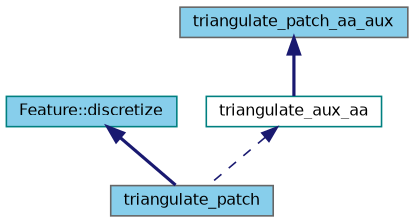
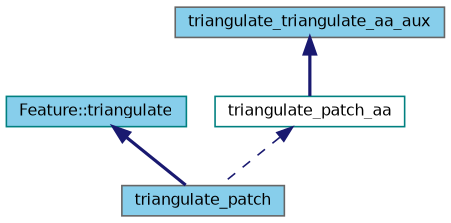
(294, 22) -> (310, 22)
(92, 112) -> (96, 112)
(294, 112) -> (310, 112)
